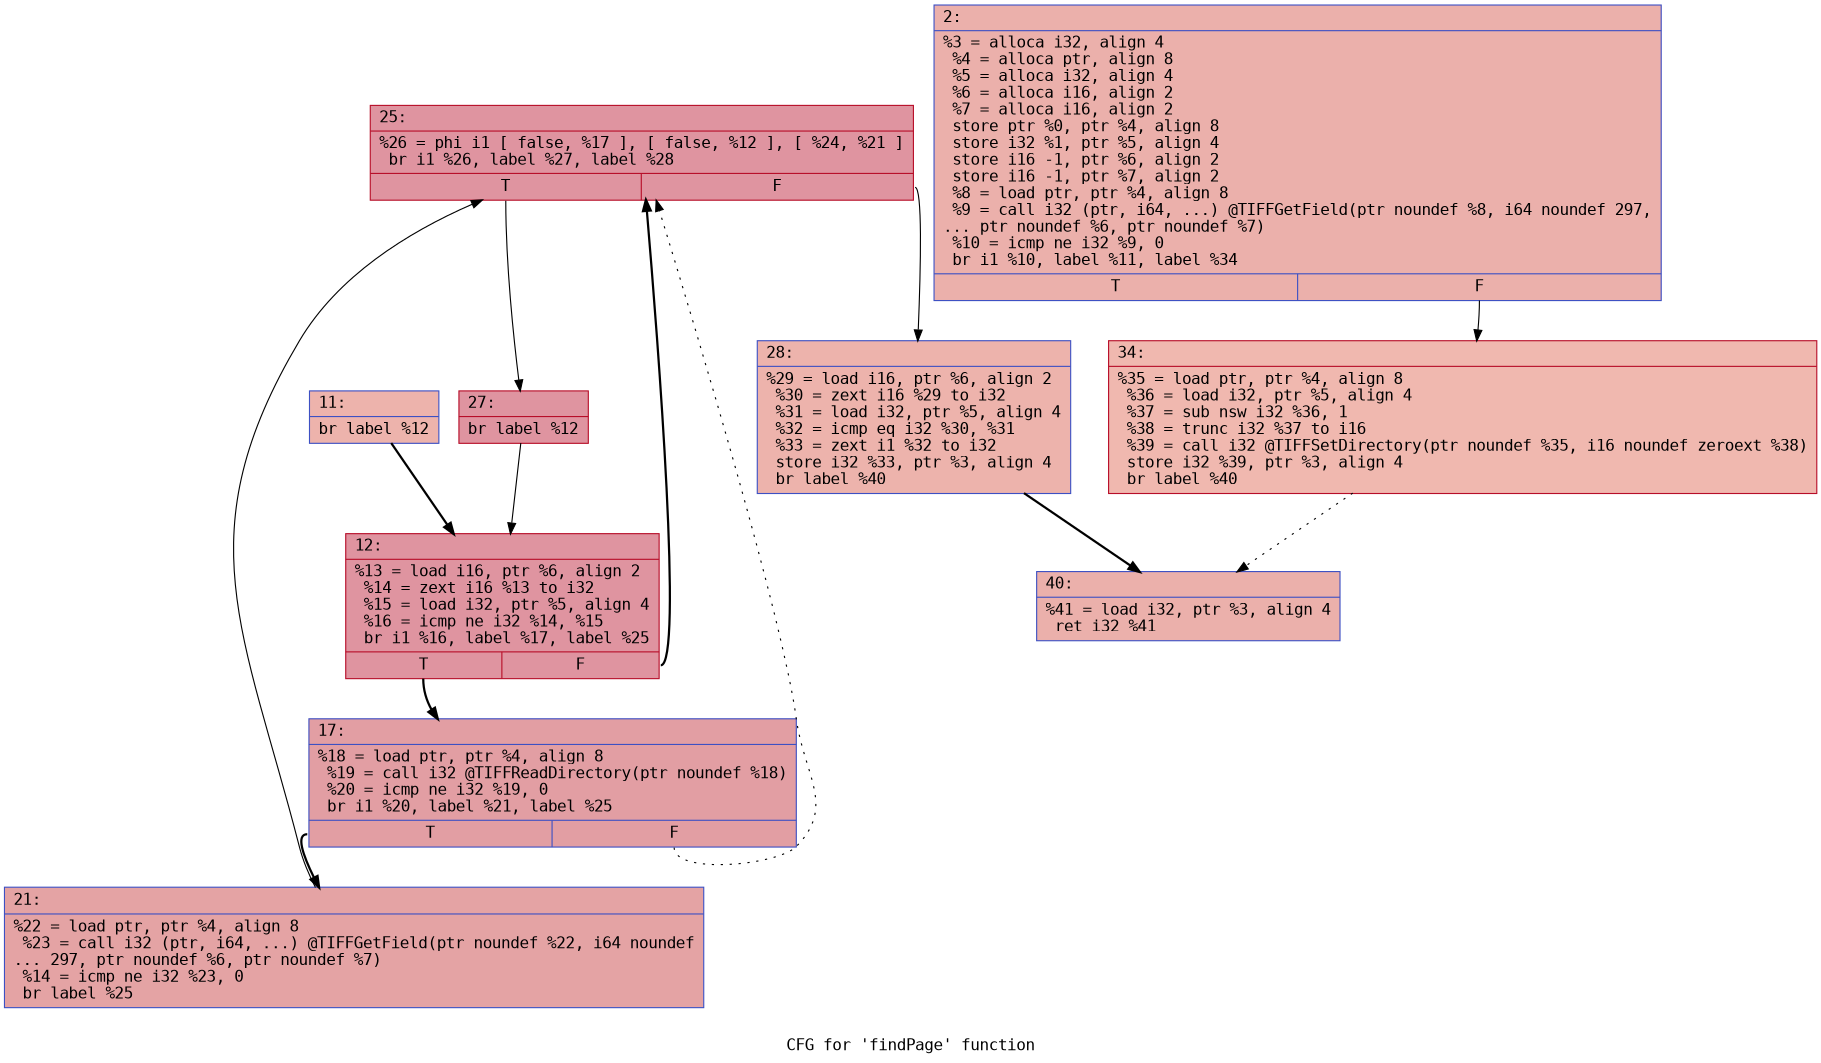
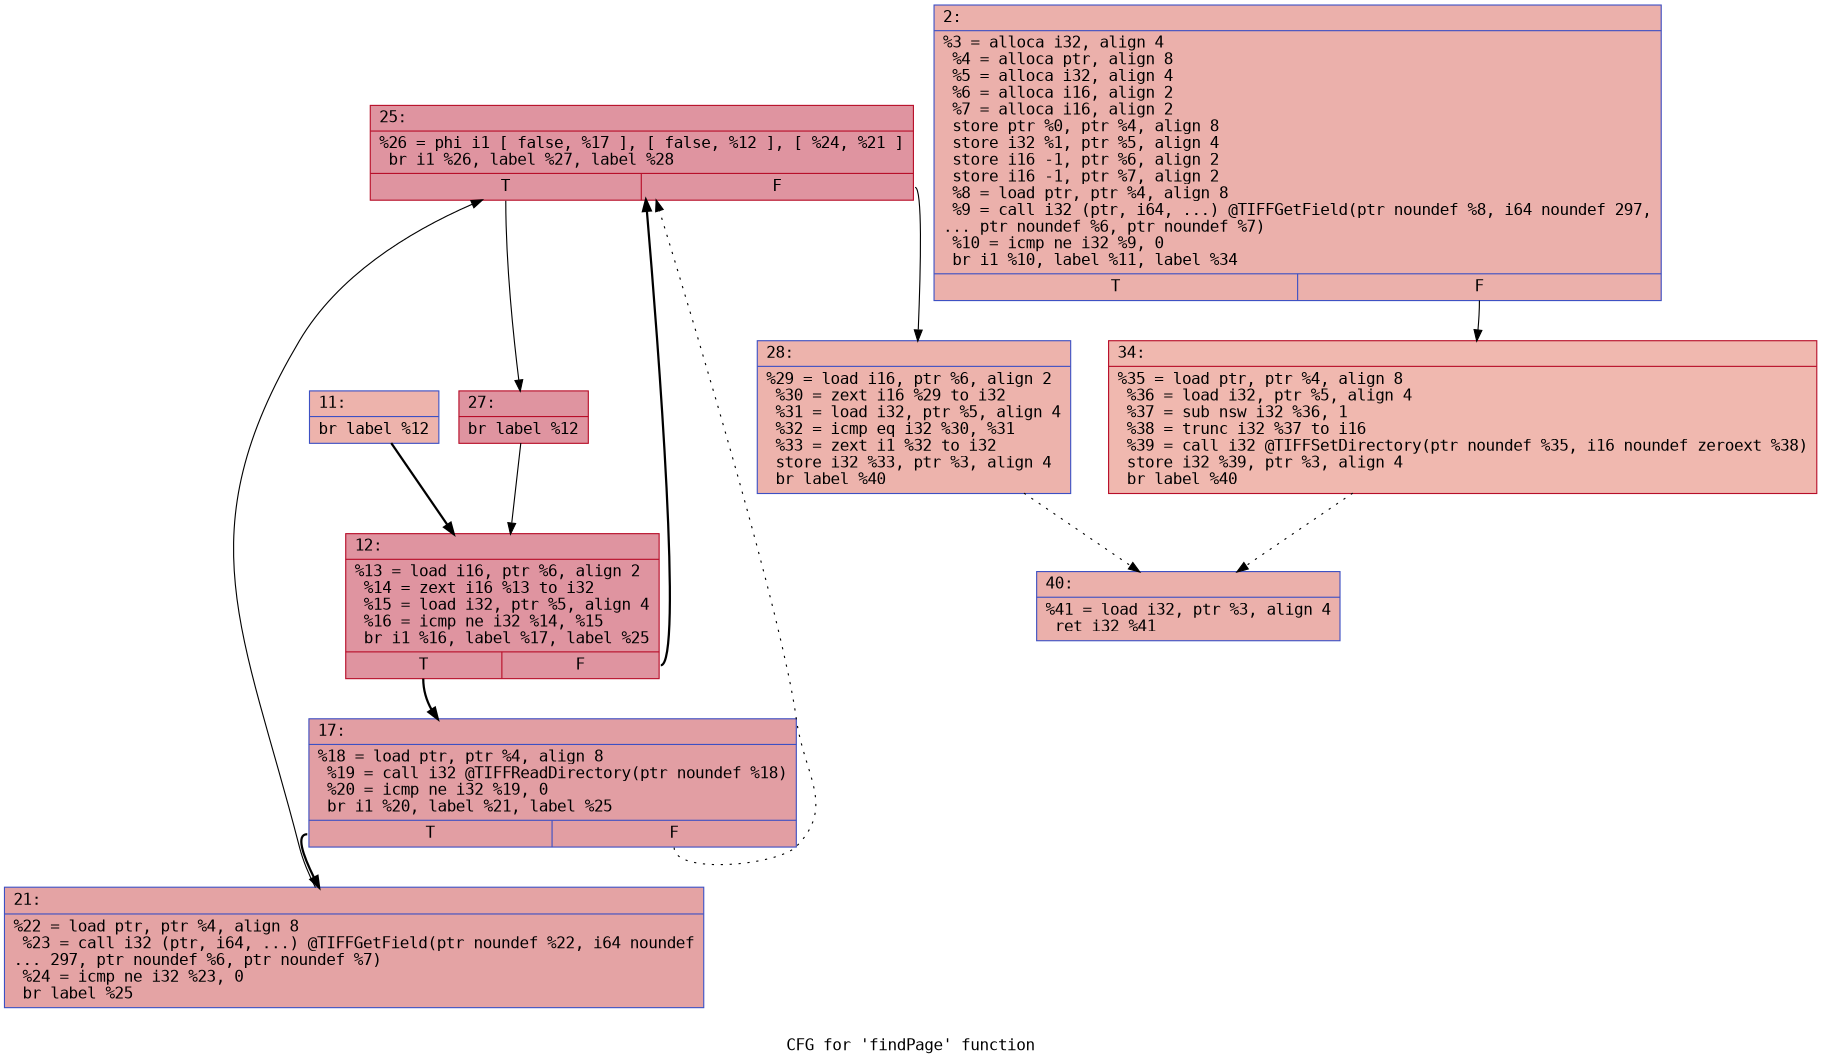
(1077, 529) -> (1077, 529)
(129, 977) -> (129, 977)
